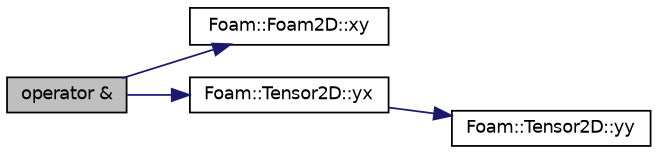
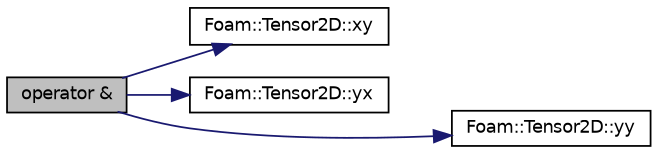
(289, 26) -> (289, 26)
(411, 111) -> (274, 136)
